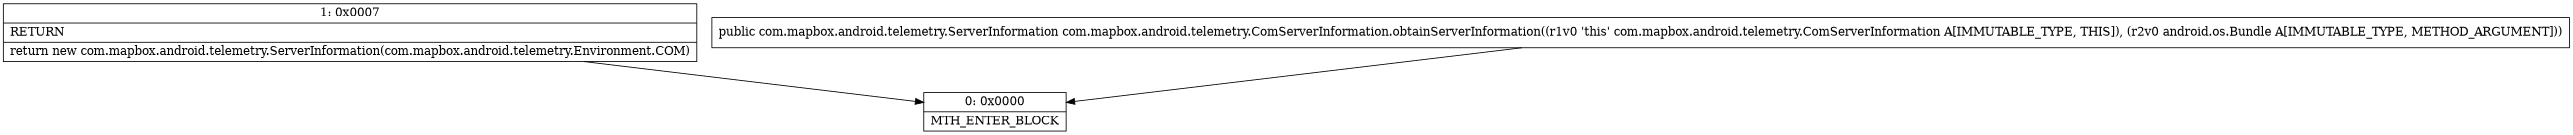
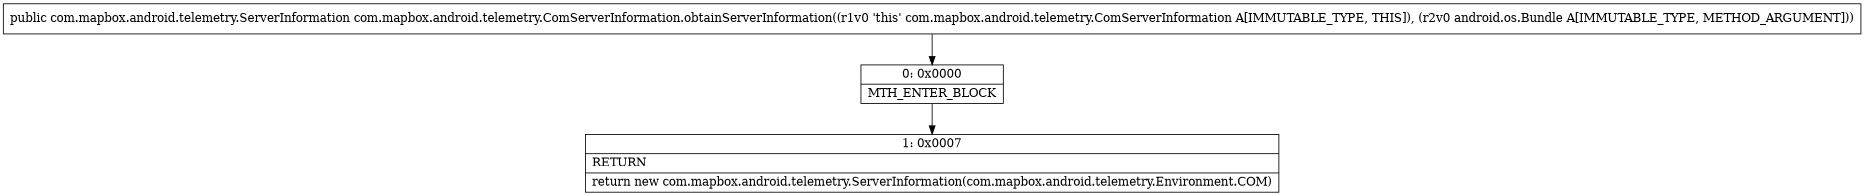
(750, 81) -> (932, 115)
